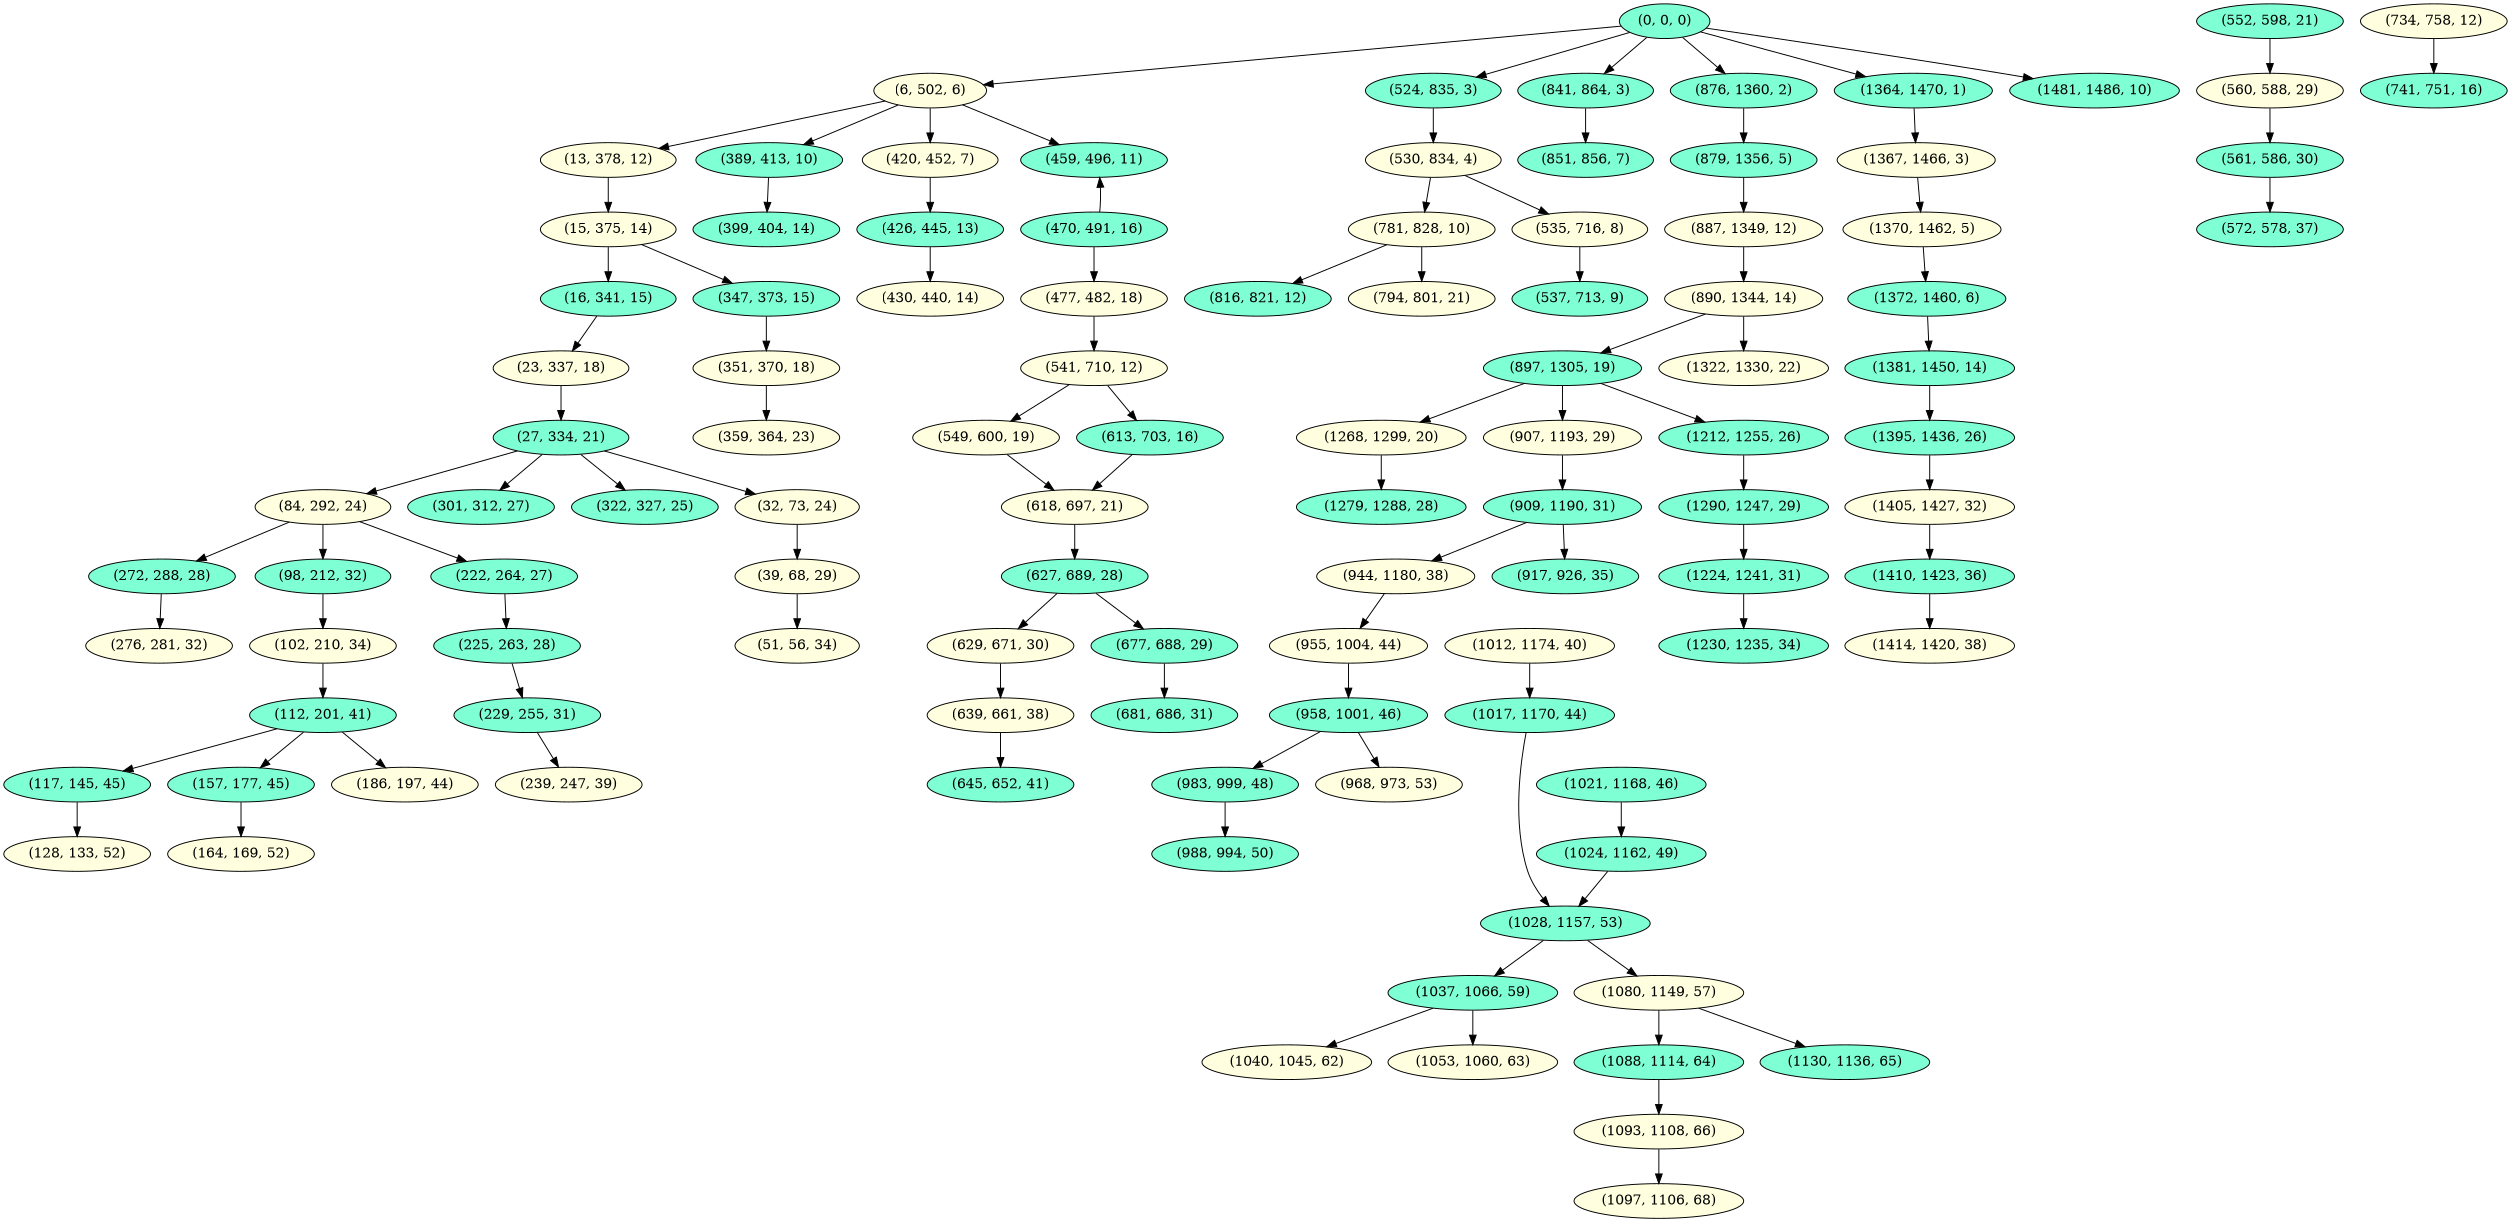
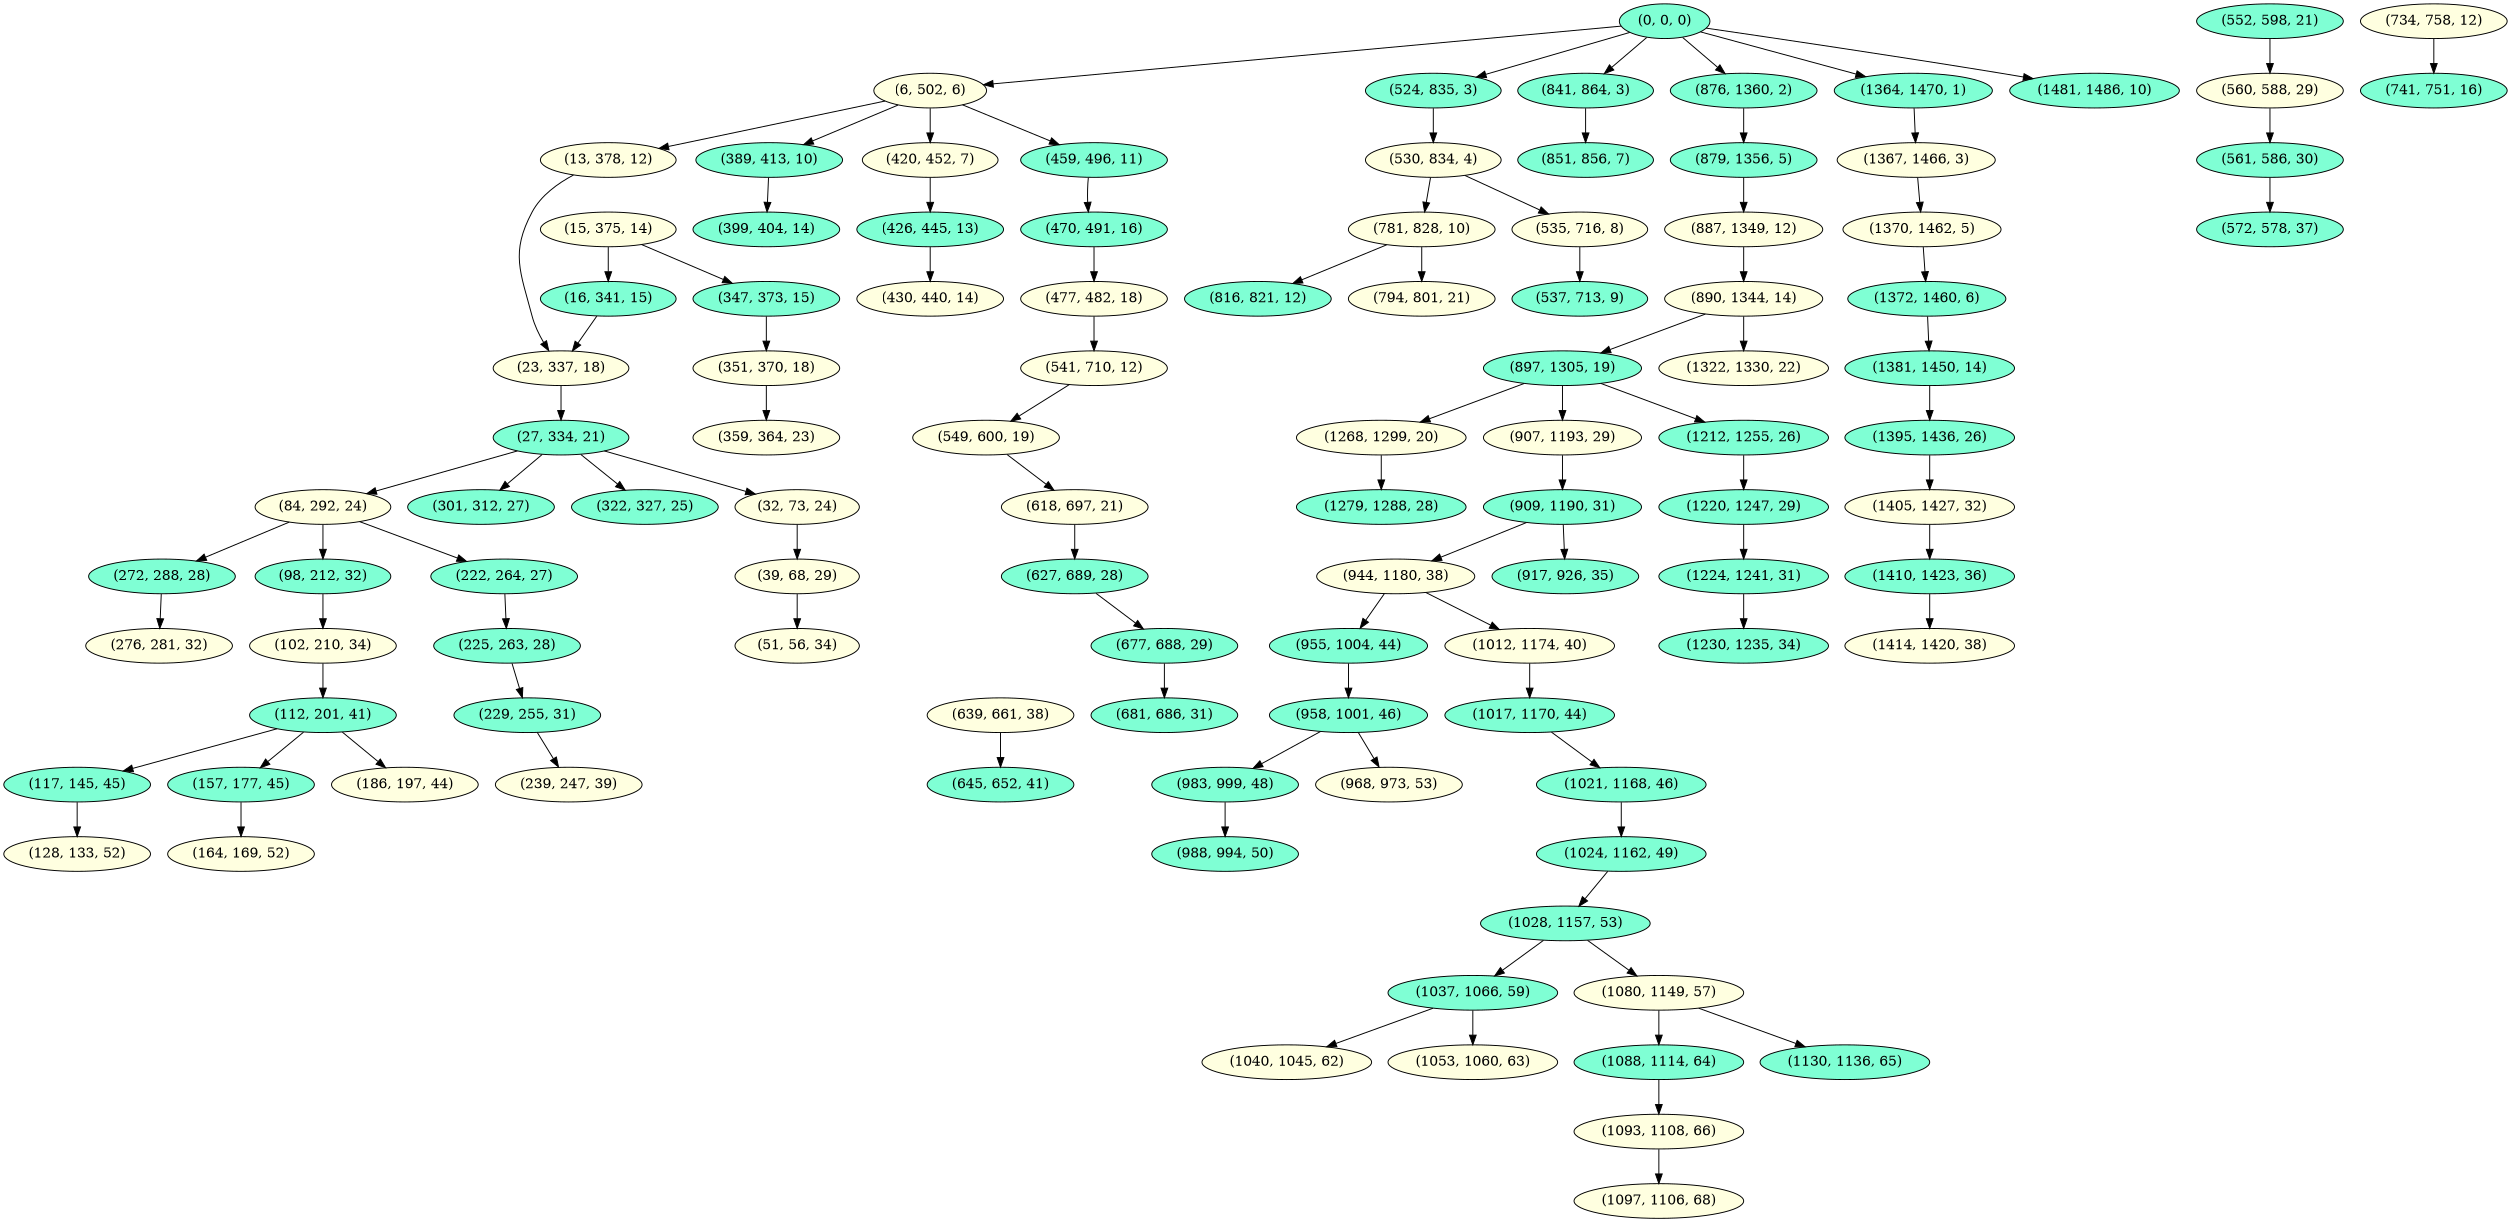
(608, 190) -> (520, 250)
(1100, 200) -> (1088, 190)
(1150, 438) -> none
(1744, 507) -> (1744, 507)
none -> (1458, 609)
(1001, 646) -> none
(1348, 646) -> (1348, 646)
(1519, 818) -> (1572, 747)
